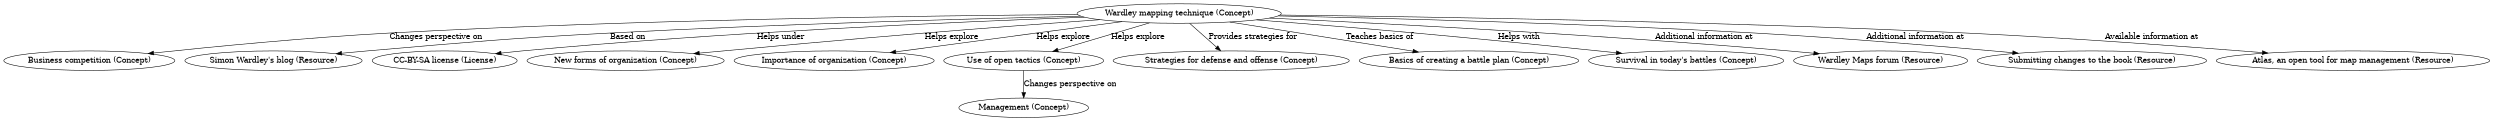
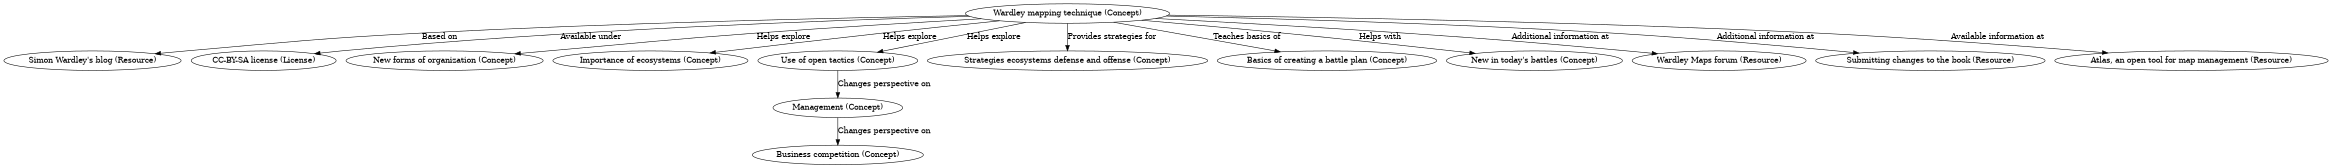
(615, 24) -> (838, 129)
(780, 37) -> (591, 37)
(834, 61) -> (650, 61)
(1231, 61) -> (1068, 61)
(1686, 61) -> (1534, 61)
